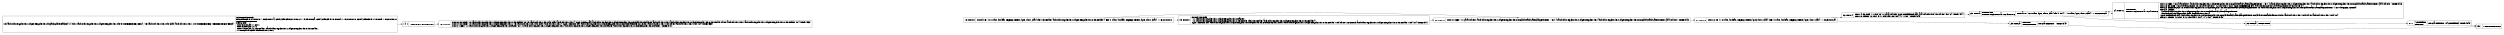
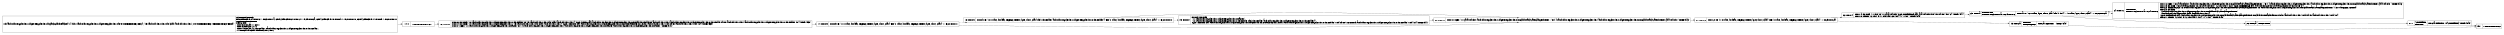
(2168, 10) -> (2168, 10)
(422, 24) -> (422, 24)
none -> (888, 24)
(2029, 25) -> (2029, 25)
